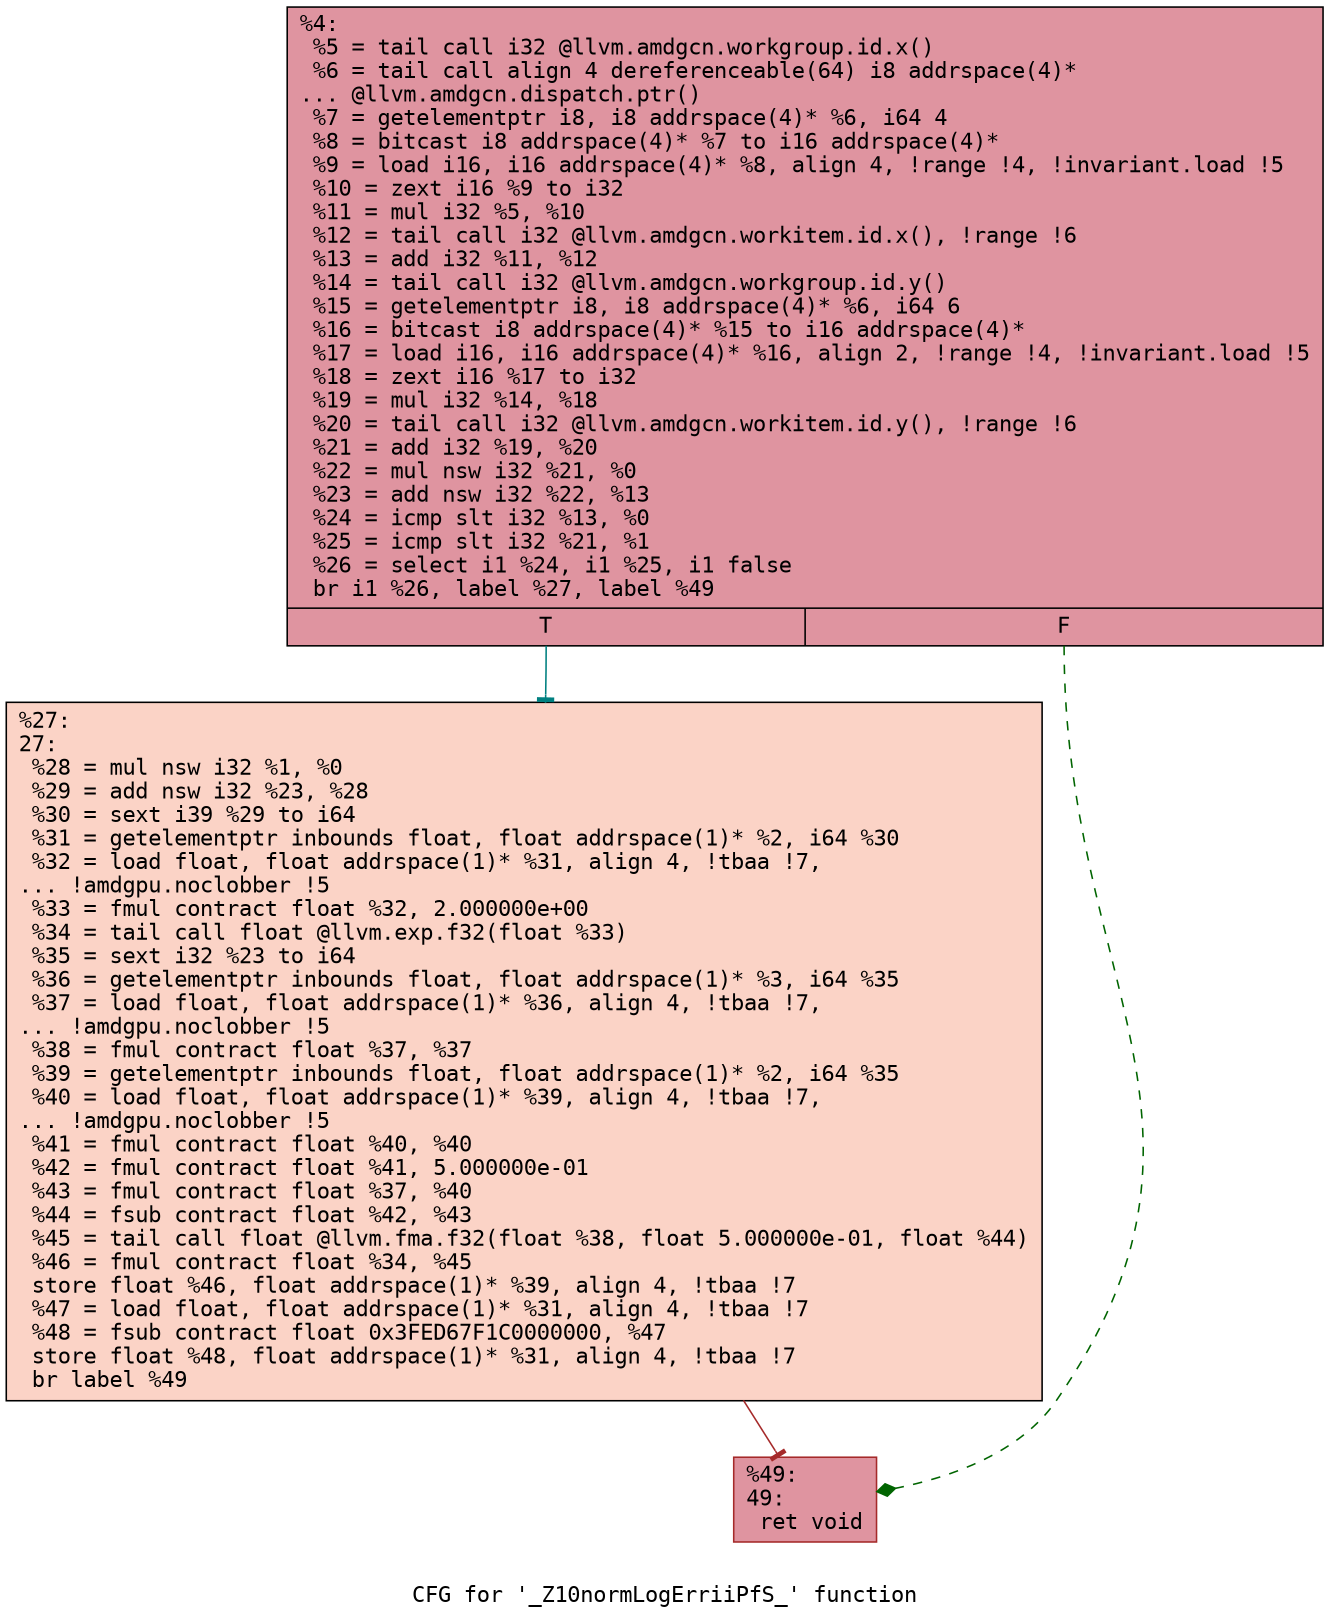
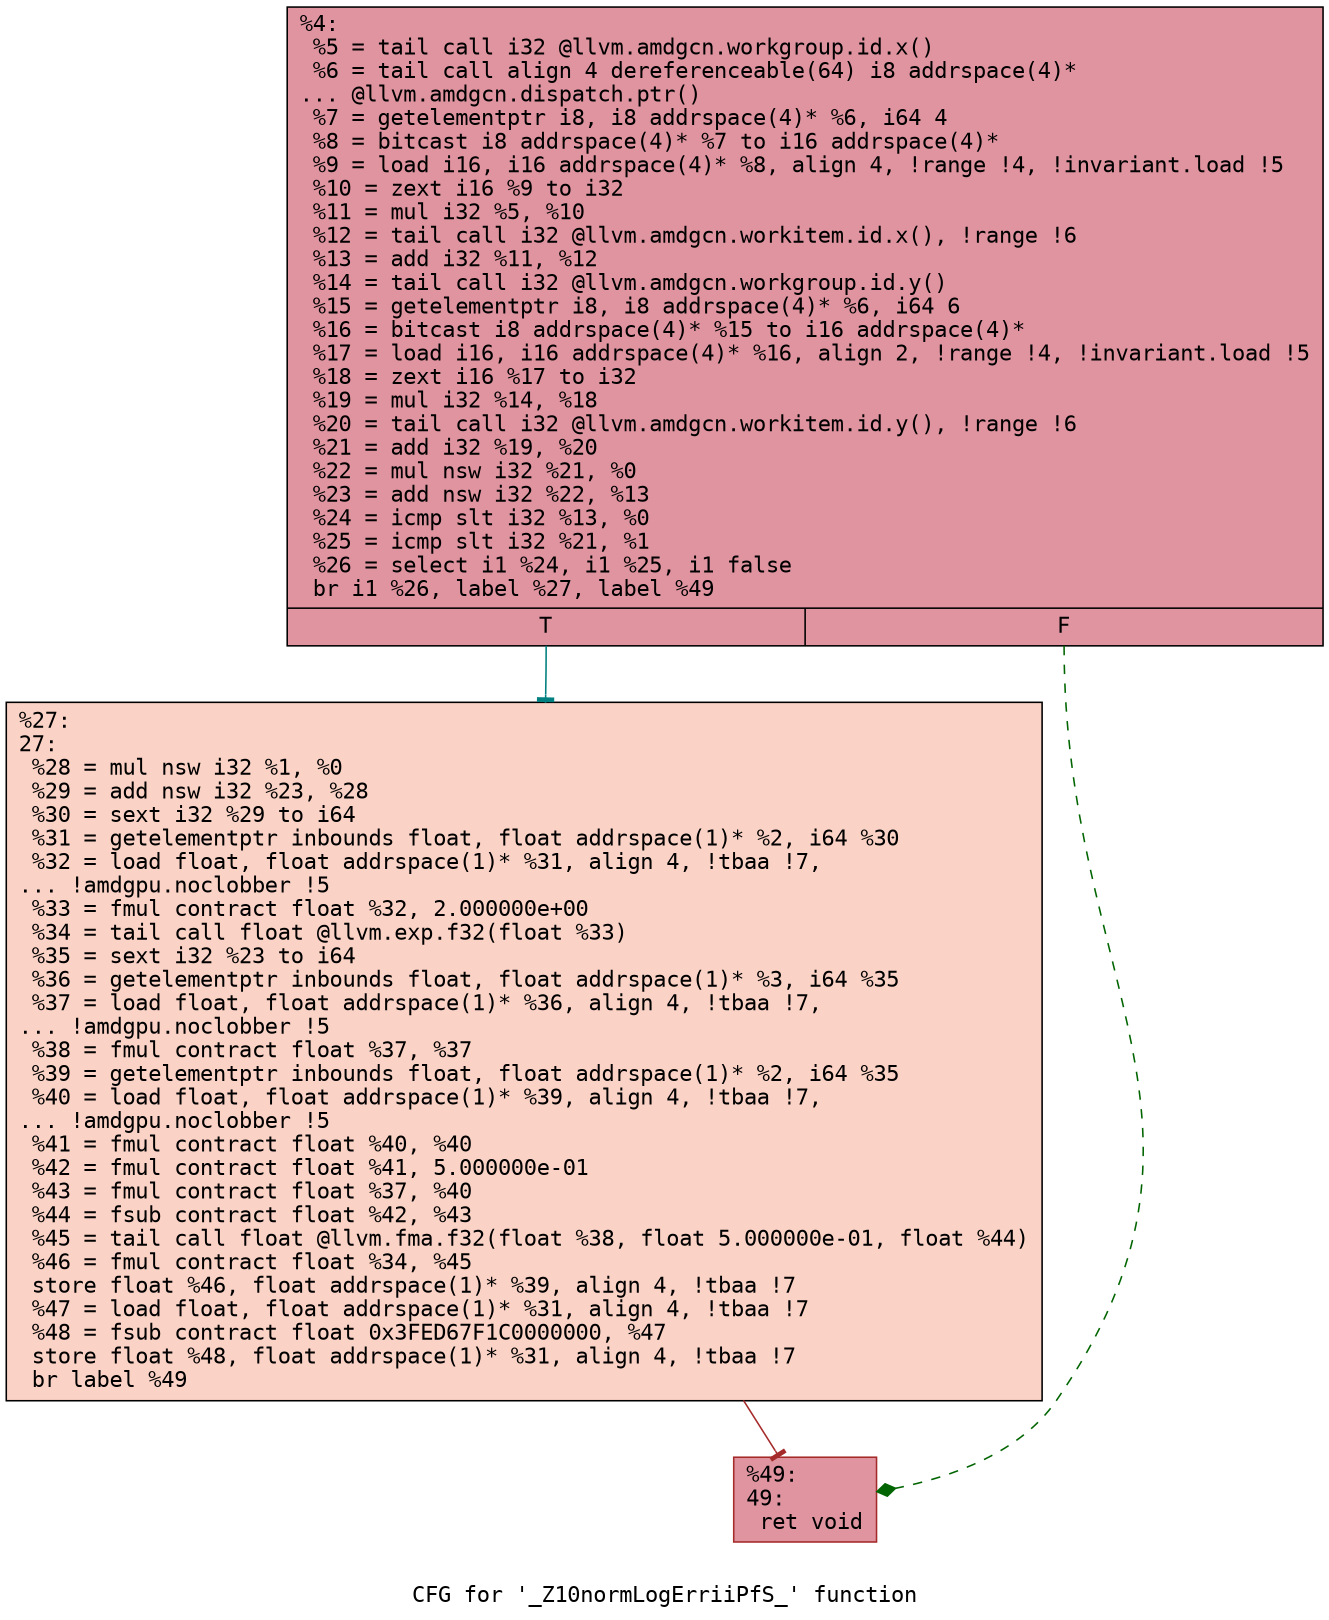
(188, 815) -> (188, 815)
